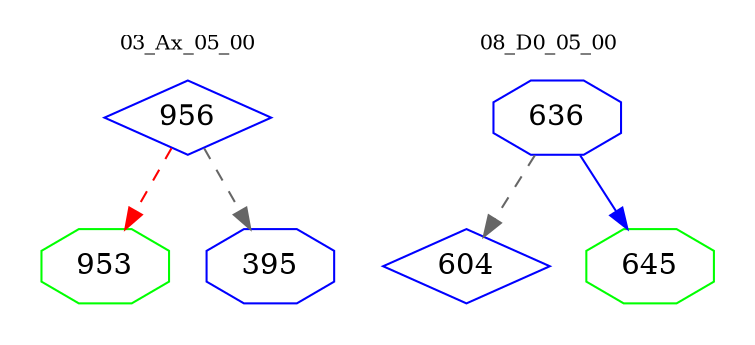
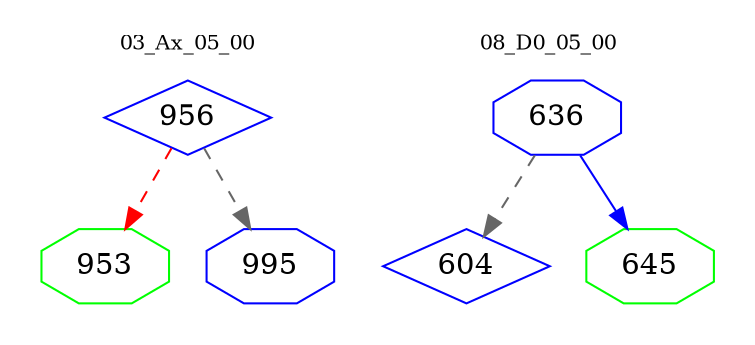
(270, 266) -> (270, 266)
